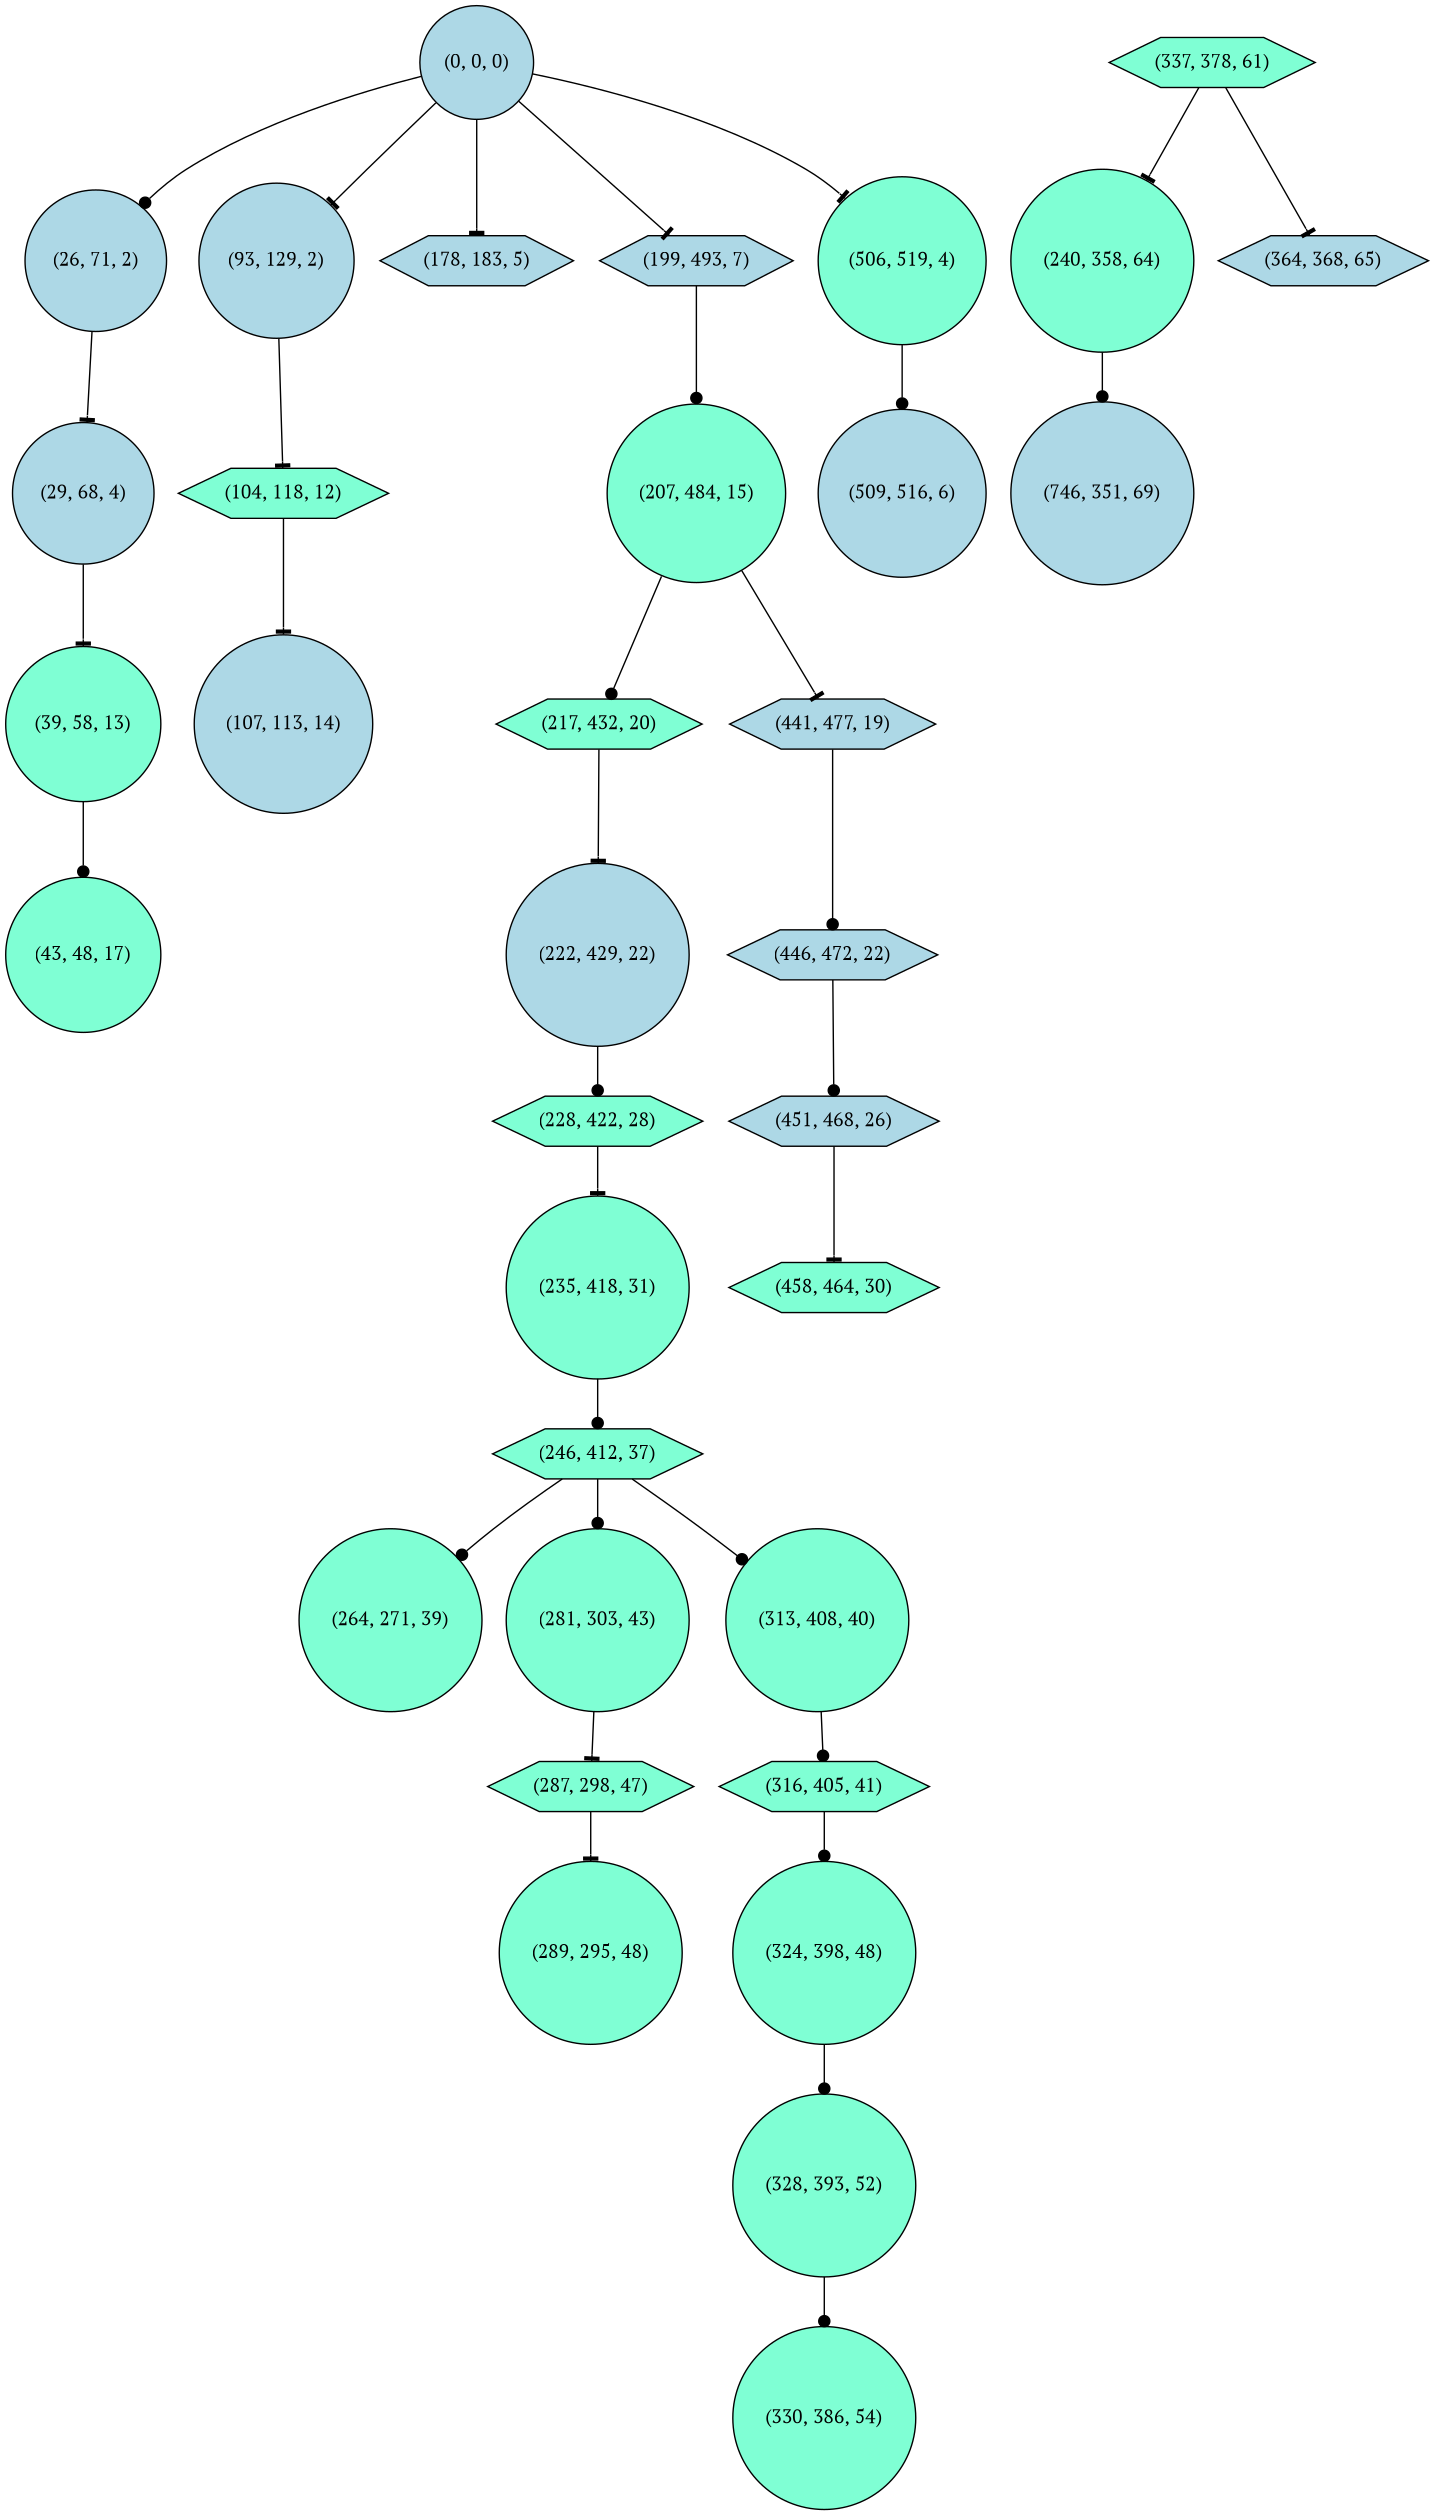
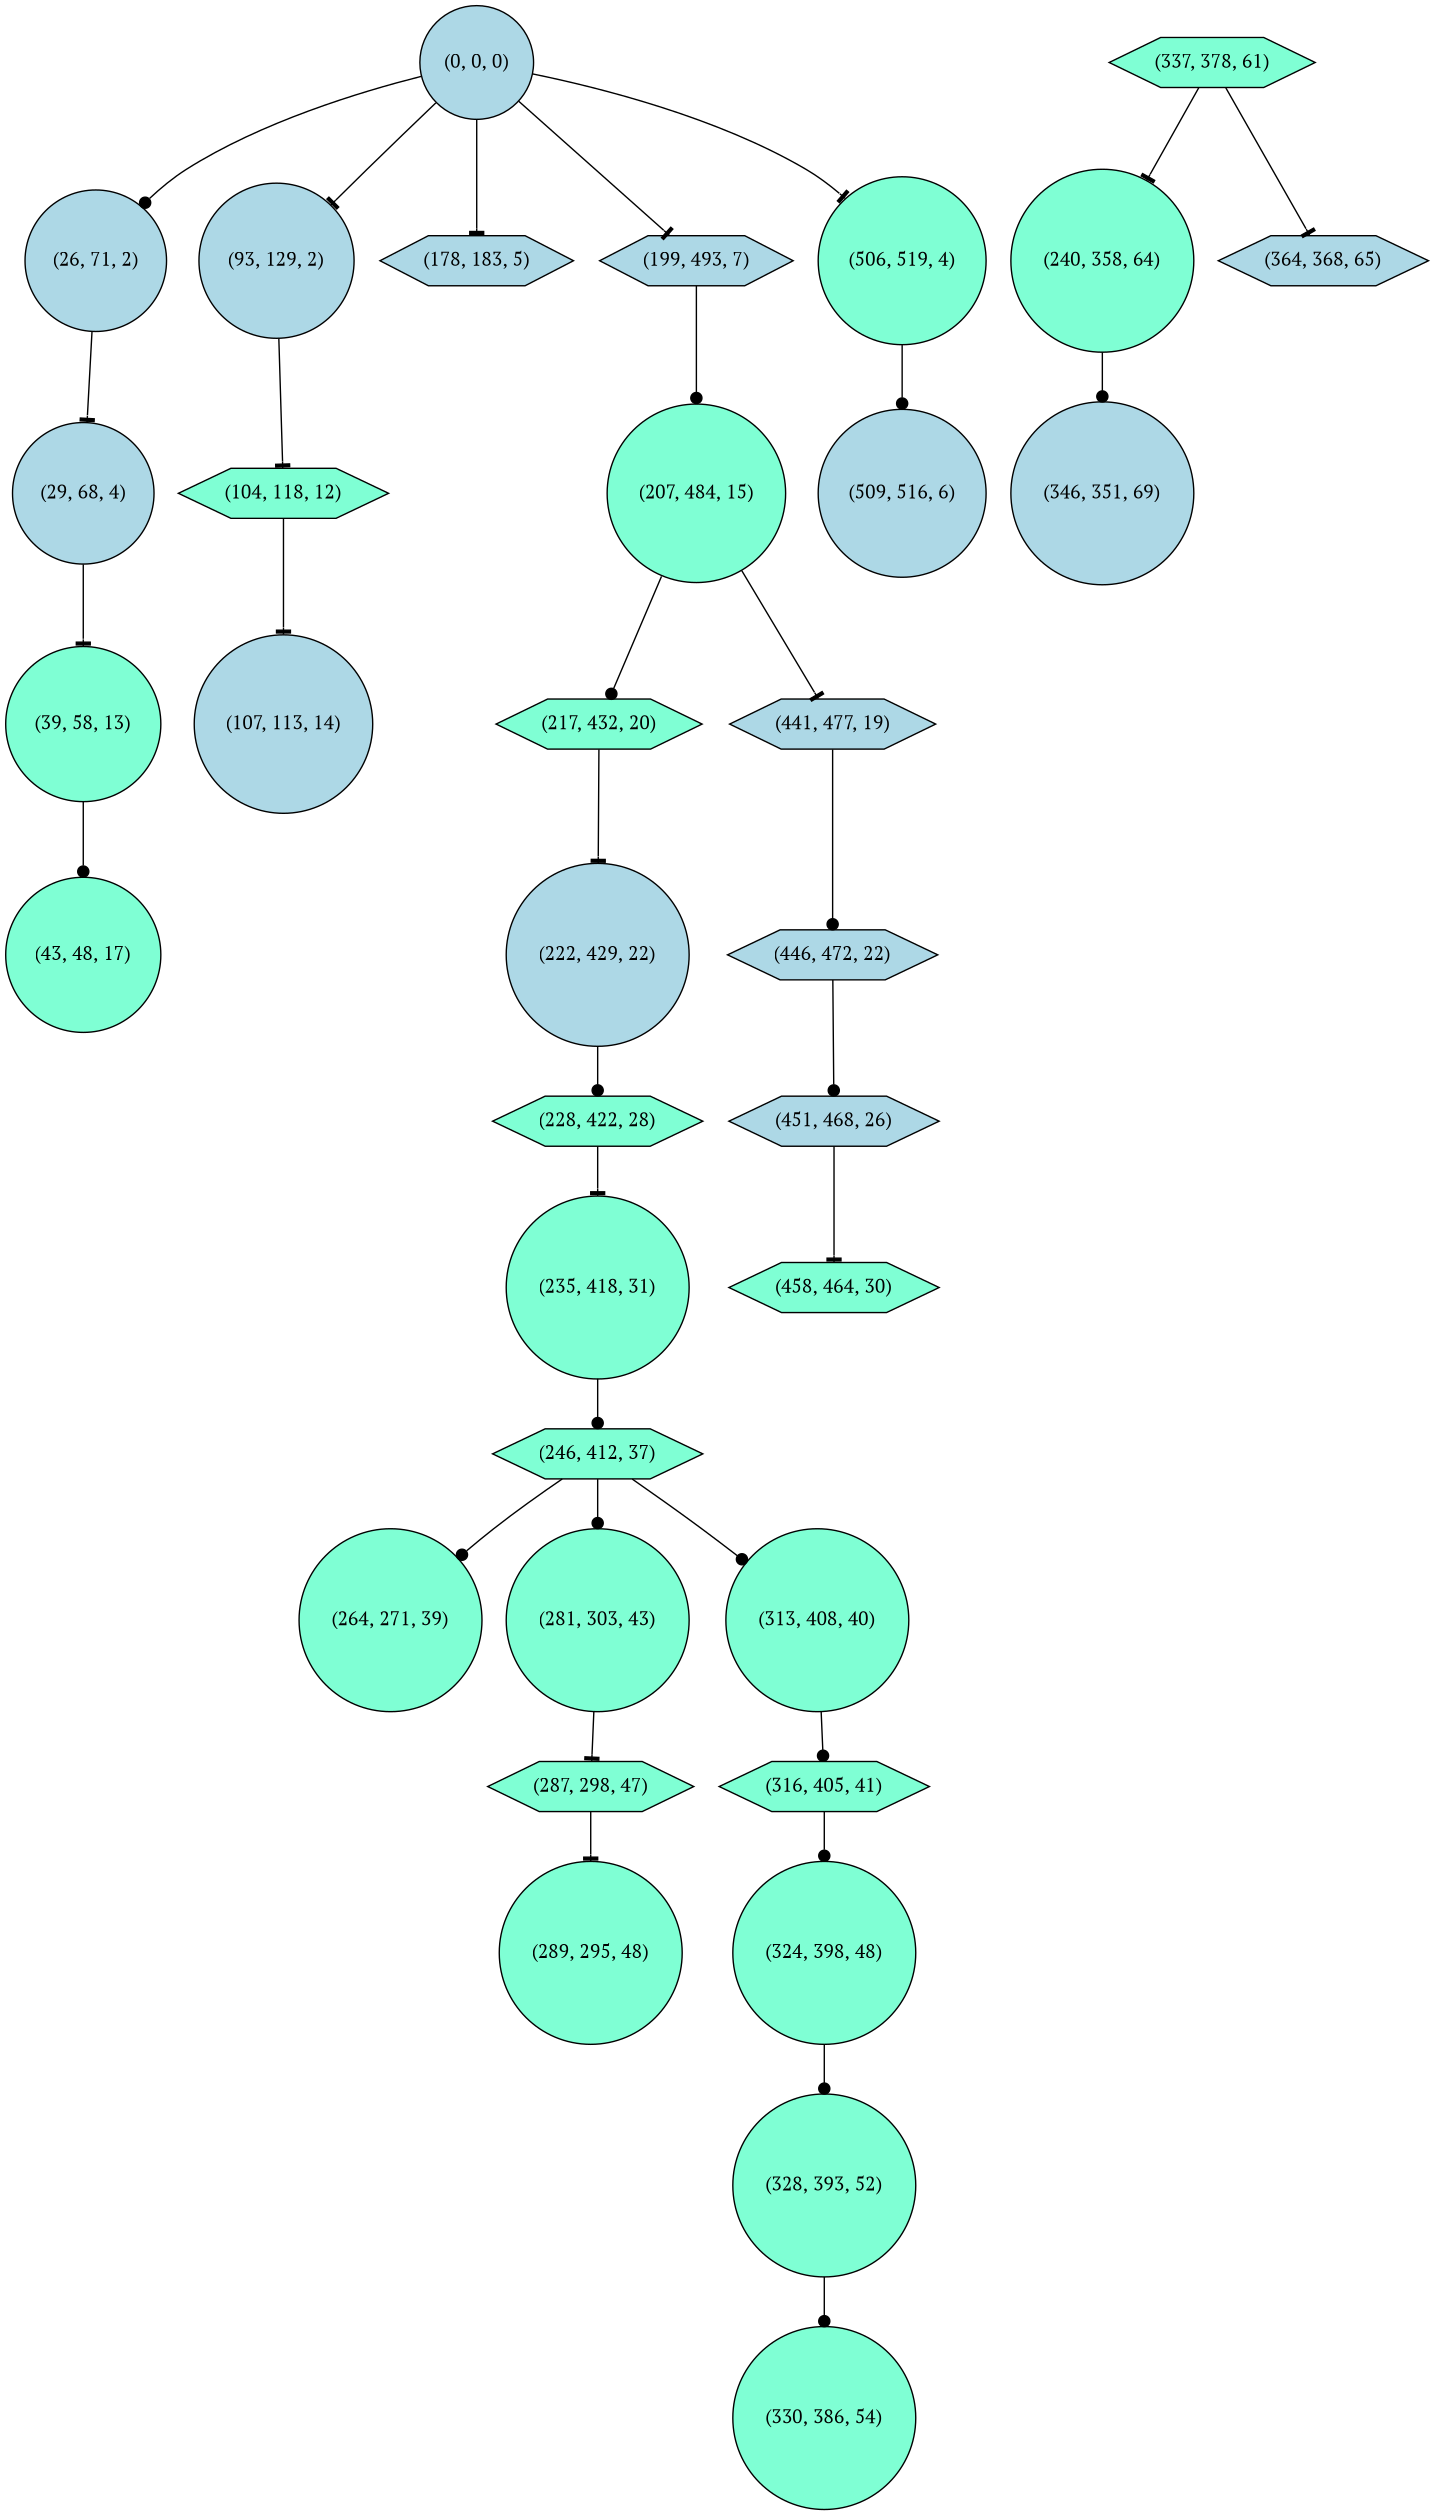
(1102, 493) -> (1102, 493)
